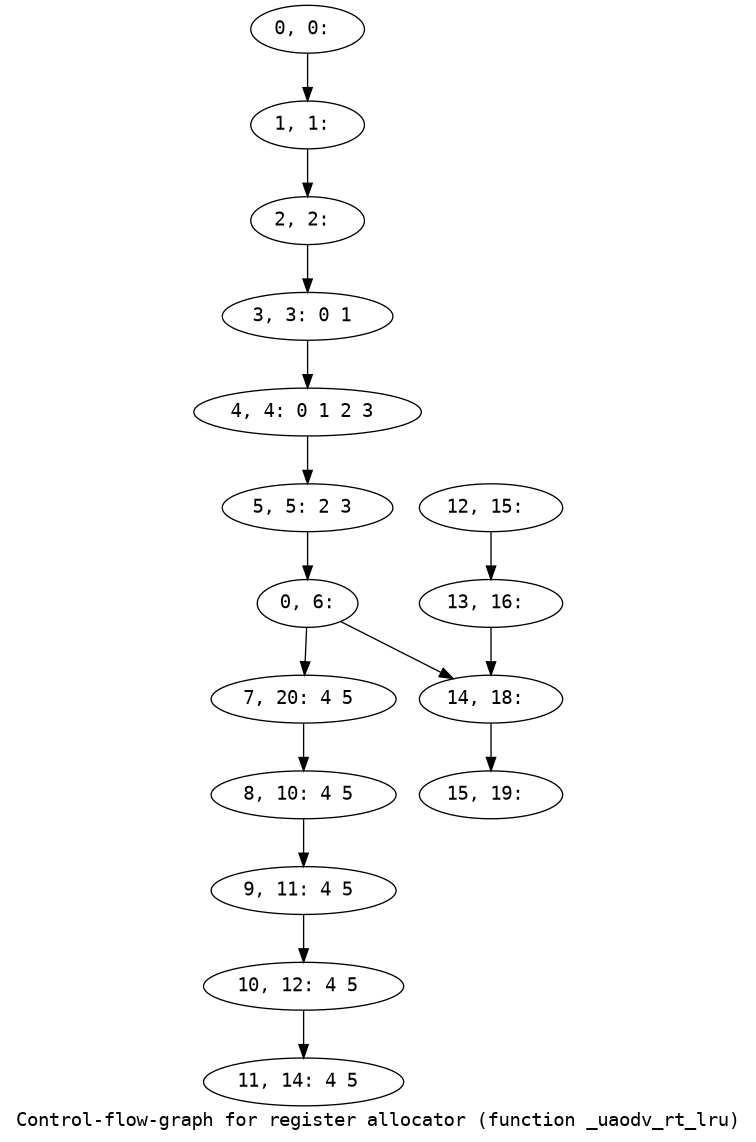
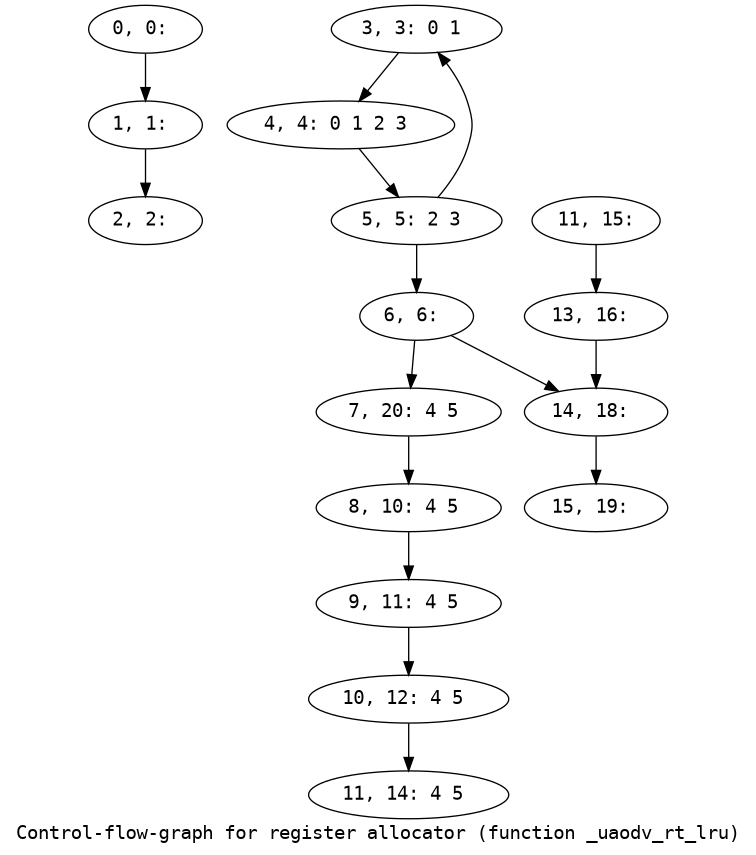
(308, 262) -> (472, 132)
(491, 508) -> (596, 221)
(308, 603) -> (417, 316)
